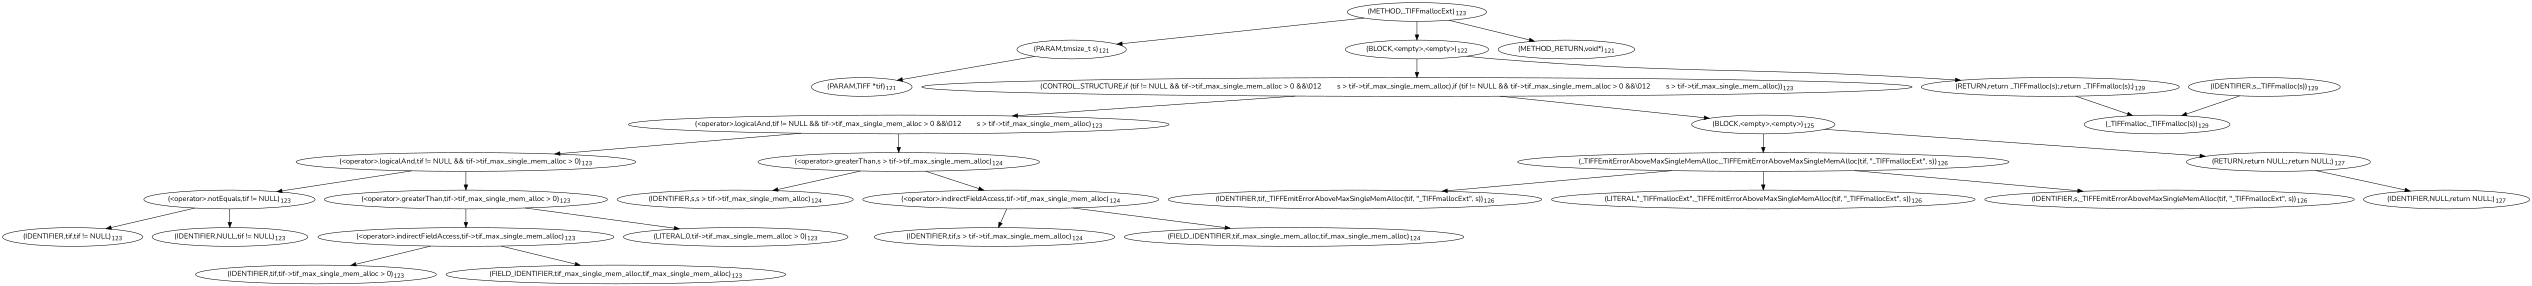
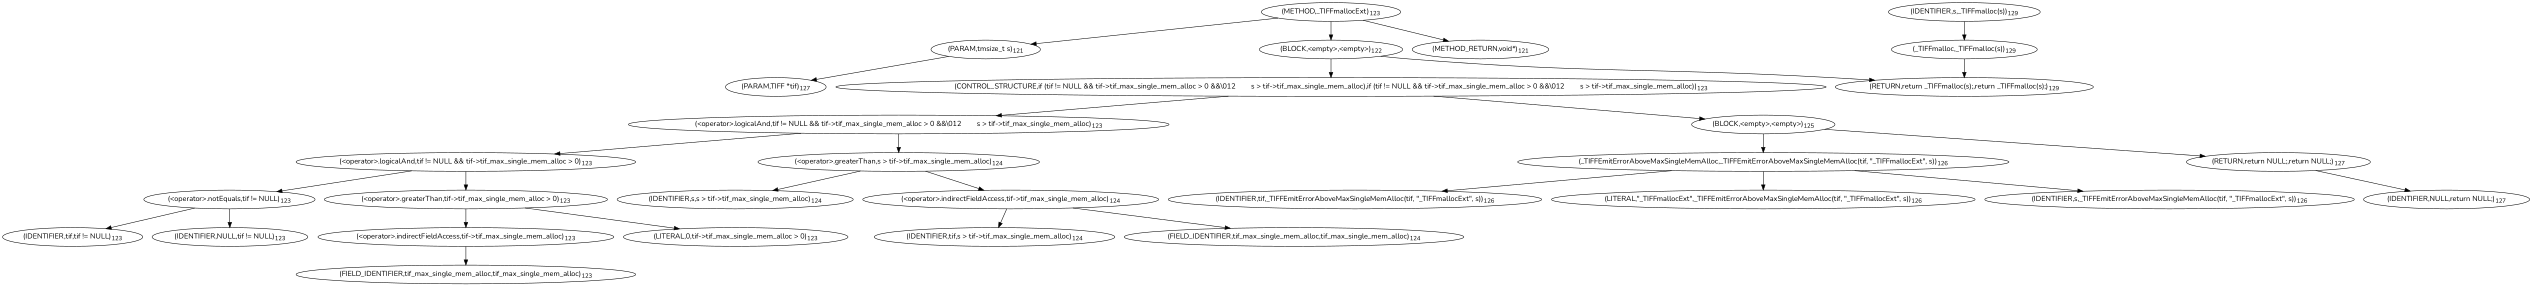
(891, 86) -> (805, 86)
(2102, 105) -> (1964, 66)
(316, 274) -> none
